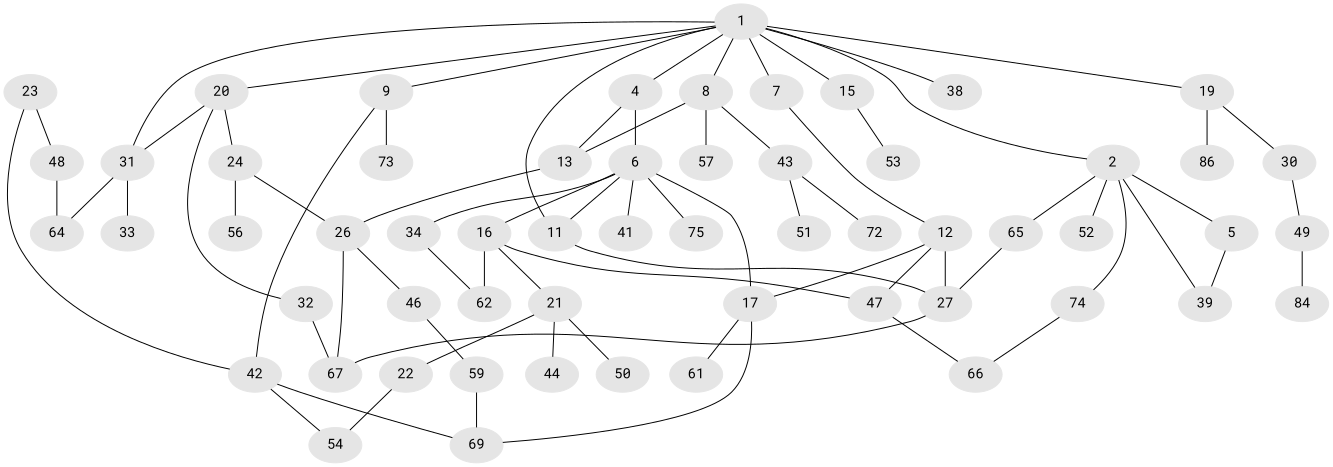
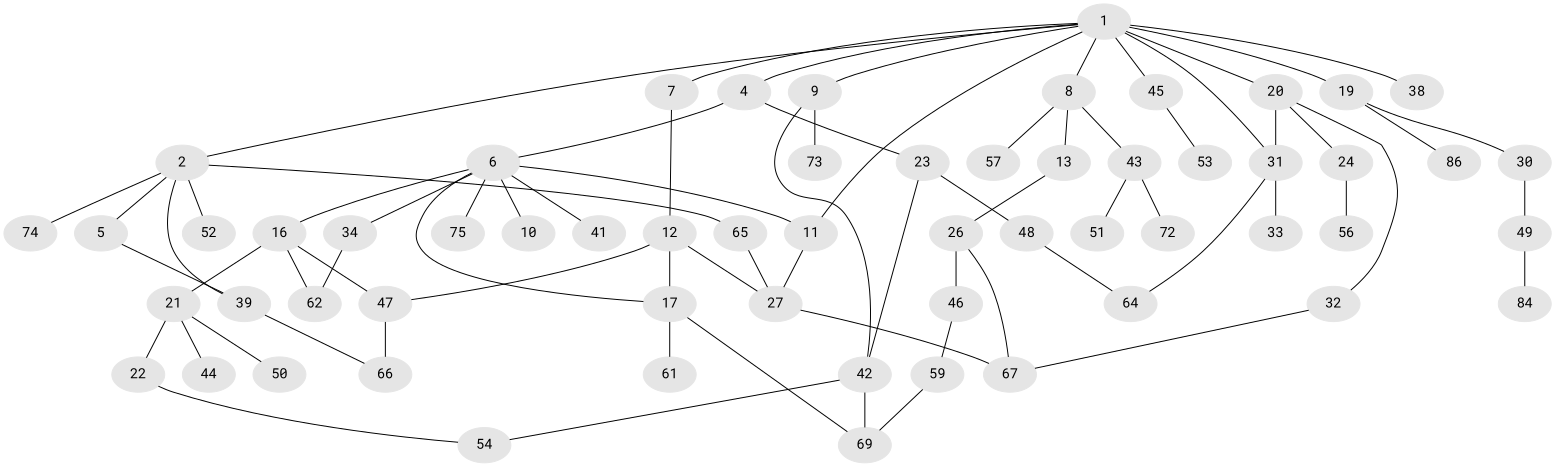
(847, 92) -> (1156, 92)
(600, 127) -> (832, 130)
(289, 198) -> none
none -> (529, 233)
(1027, 339) -> (315, 339)
